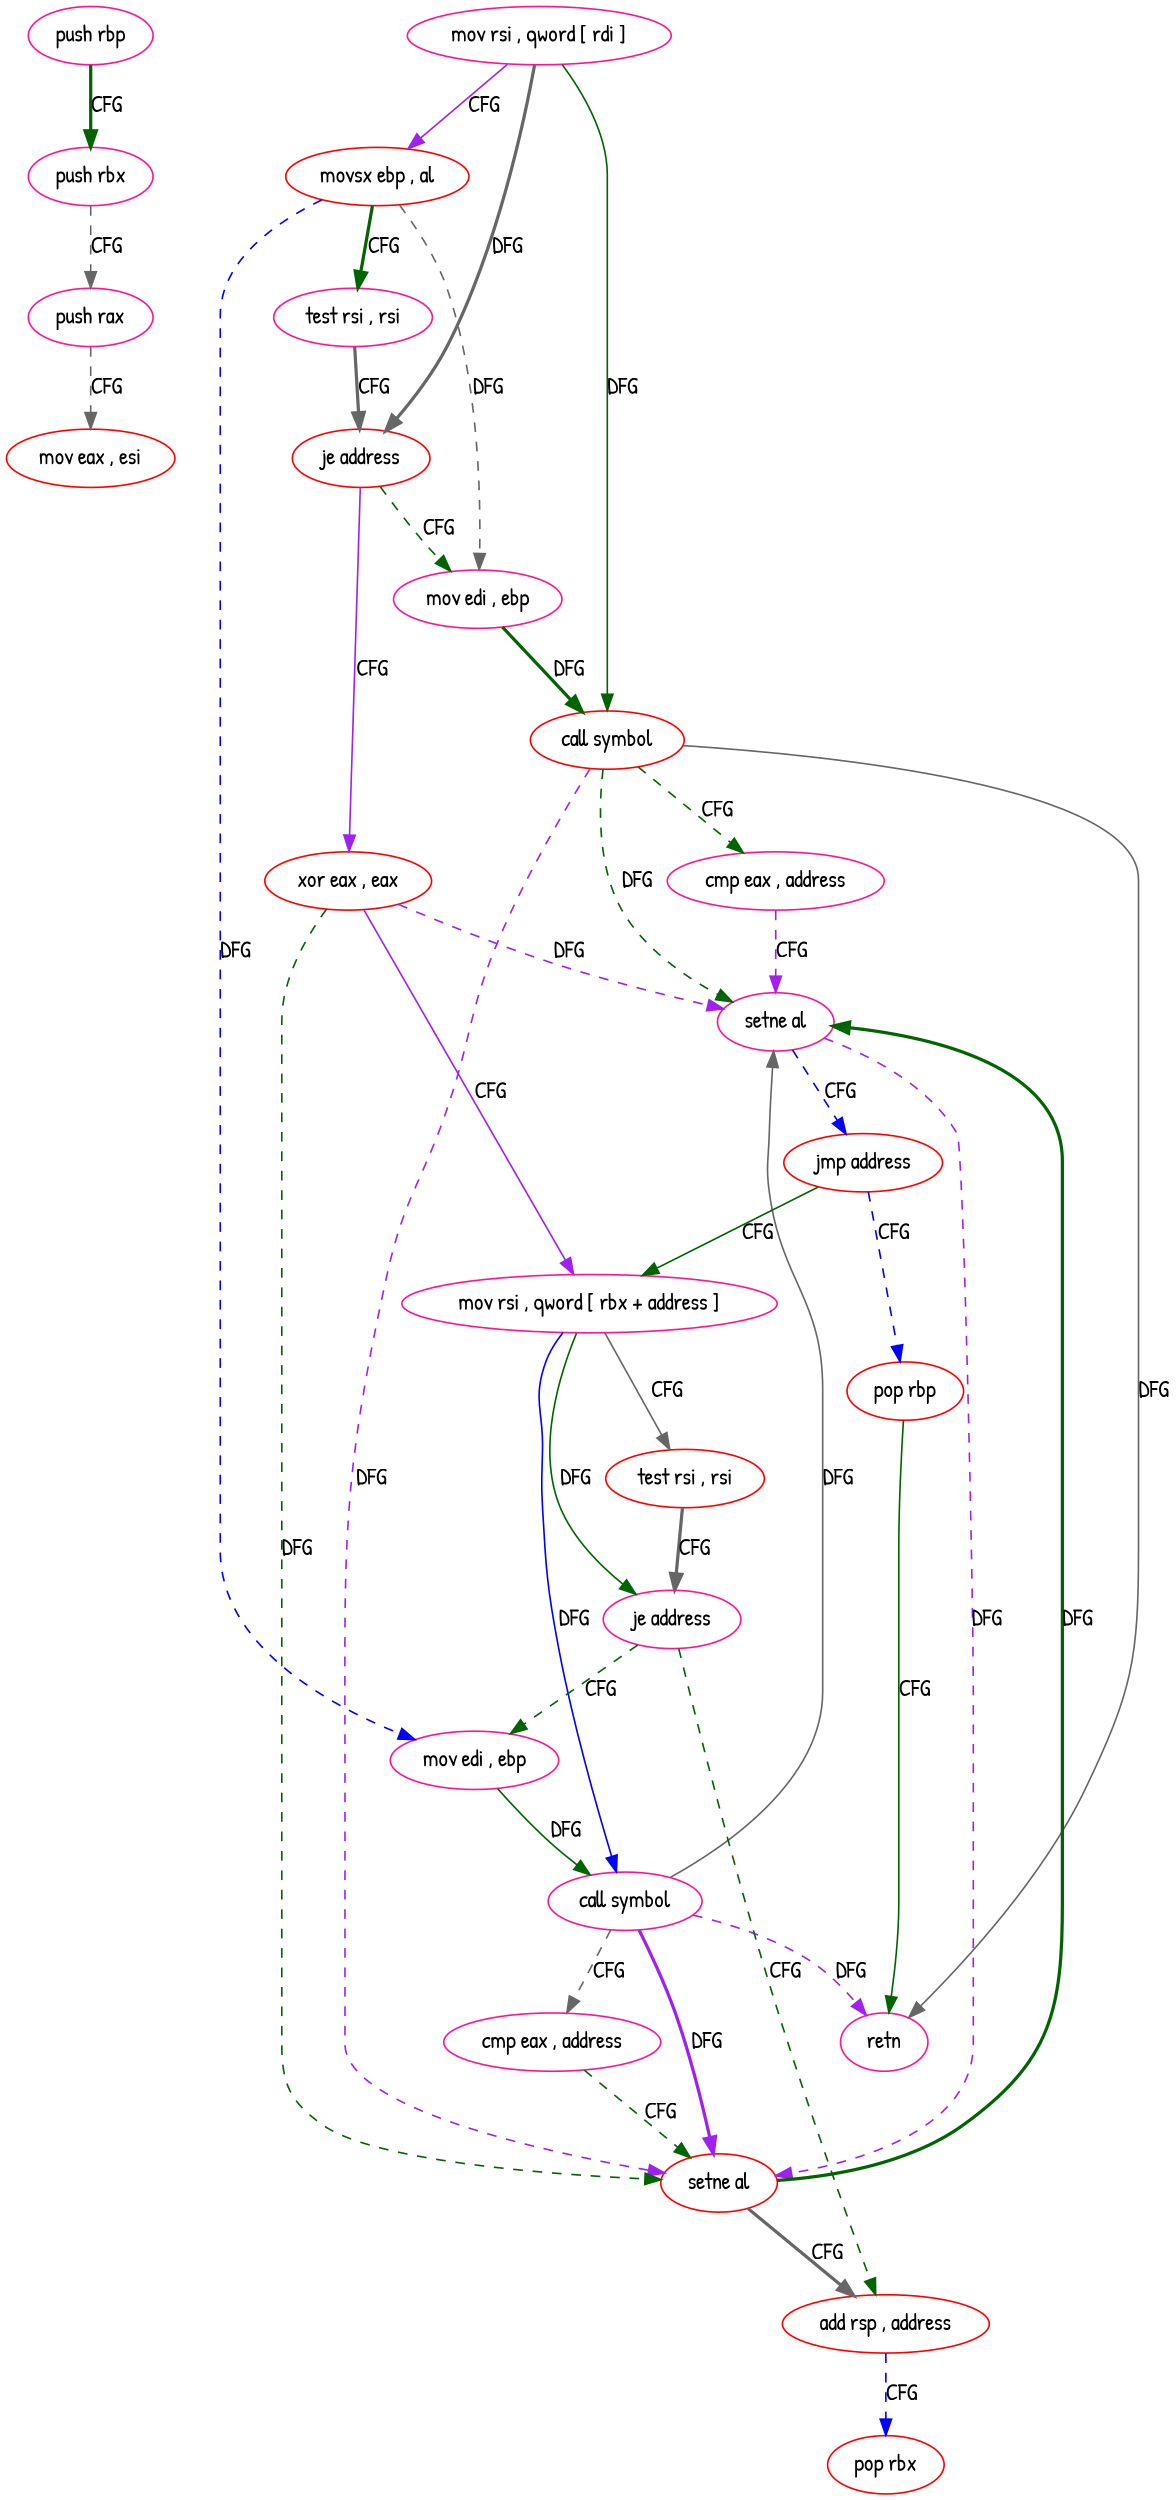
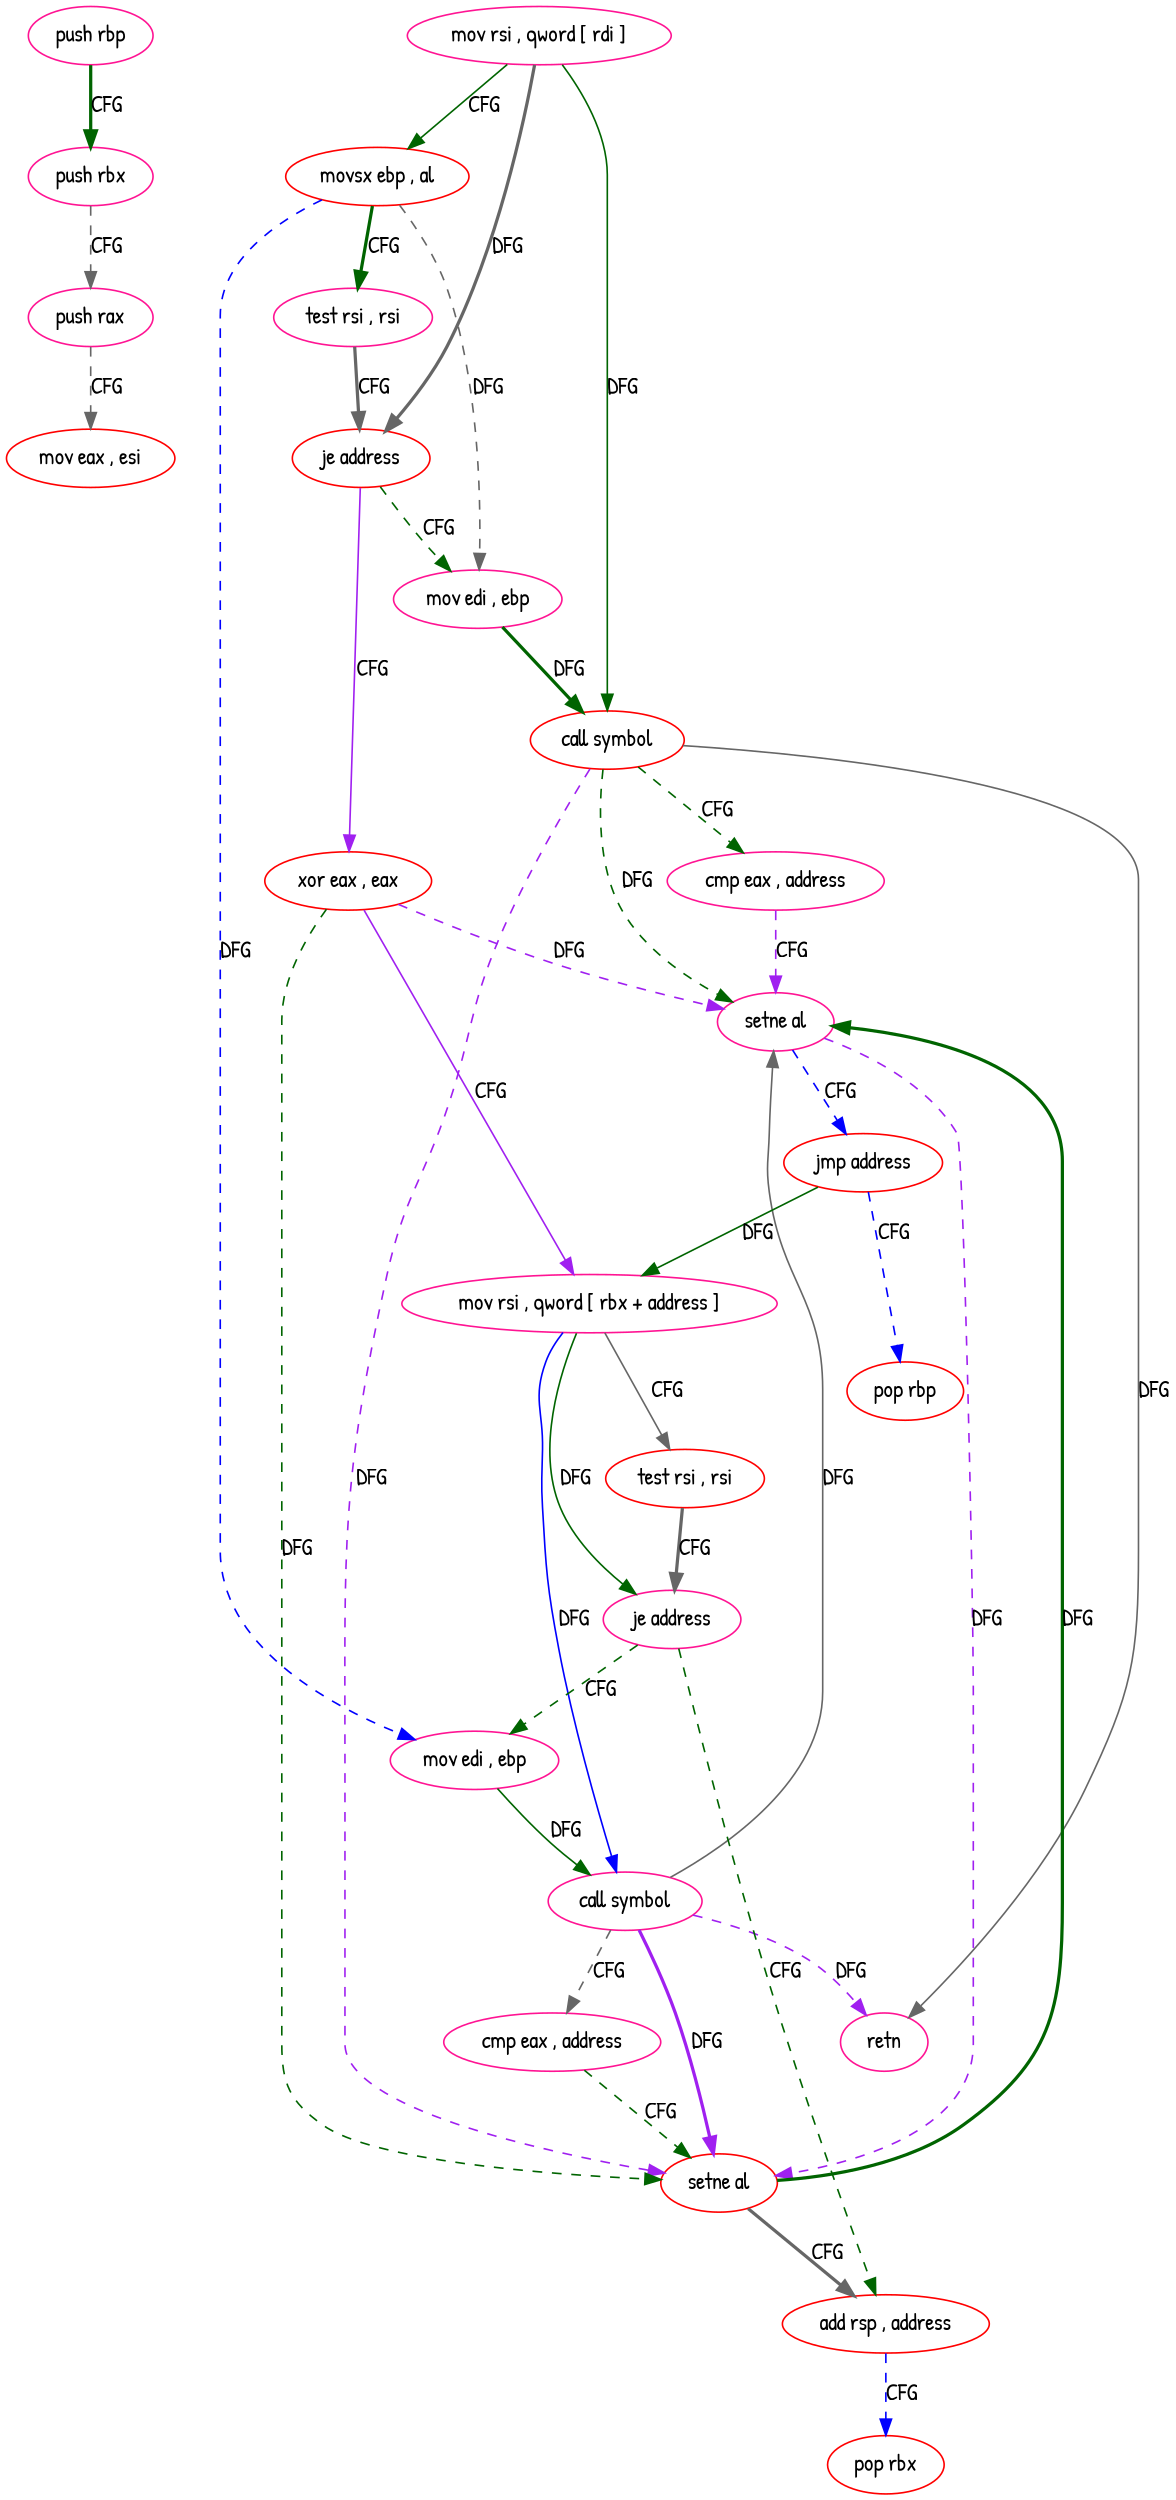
(464, 101) -> (464, 101)
(758, 1233) -> (758, 1233)
(899, 1709) -> none
